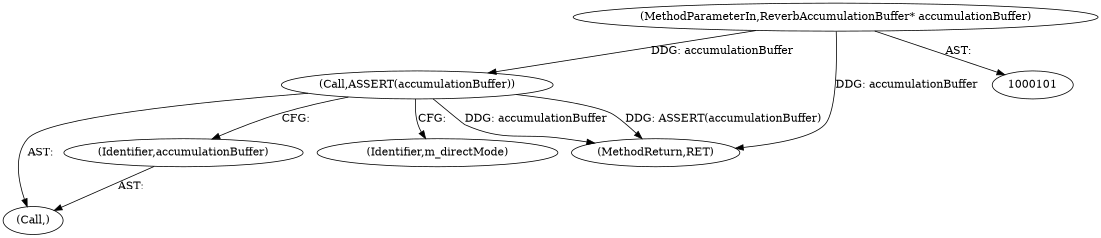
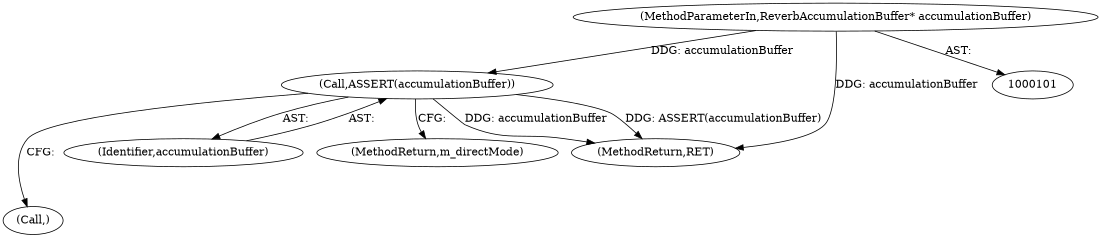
(298, 119) -> (298, 119)
(42, 153) -> (42, 153)
(438, 153) -> (438, 153)
(108, 187) -> (314, 125)
